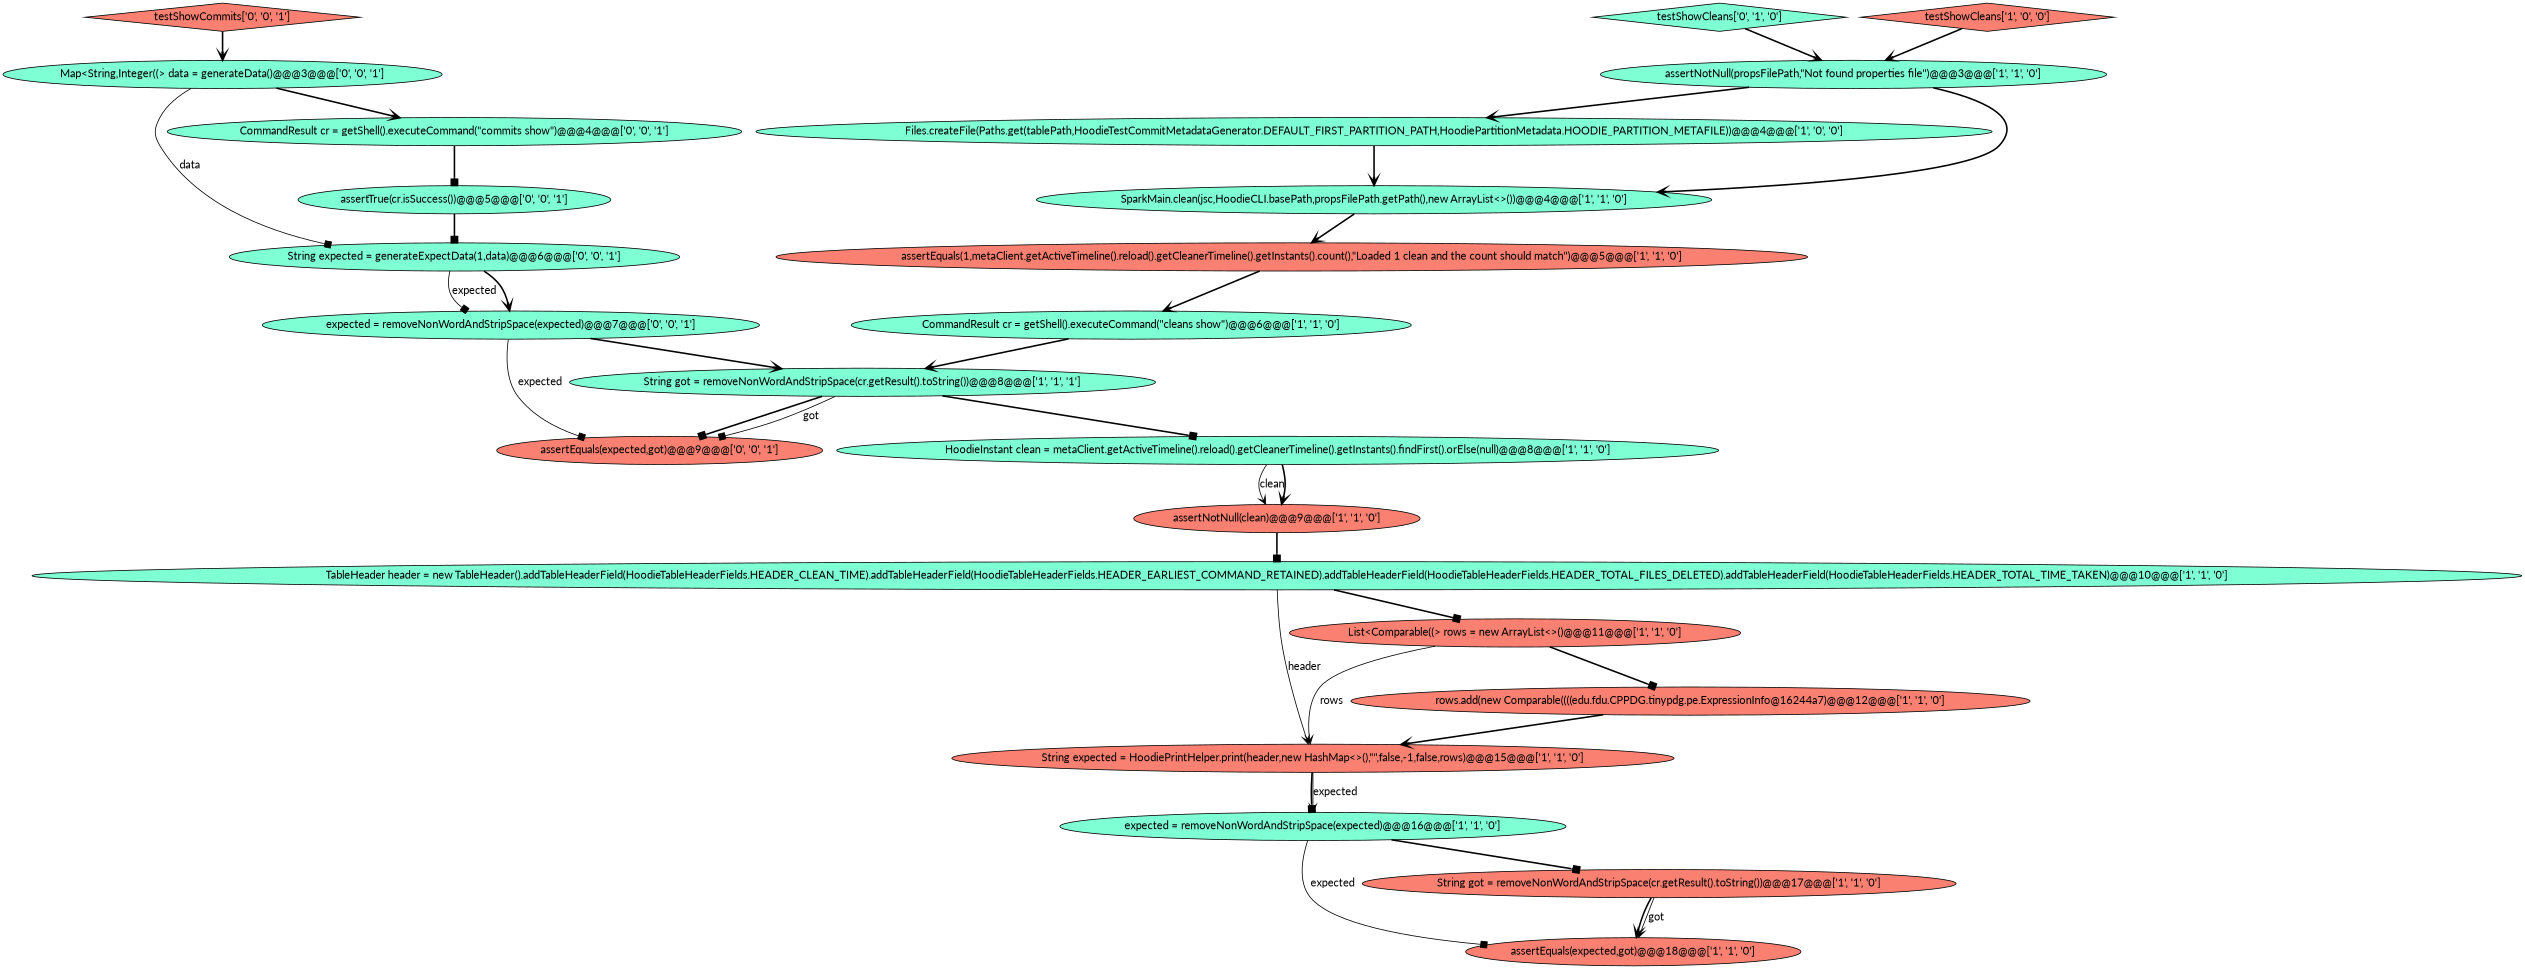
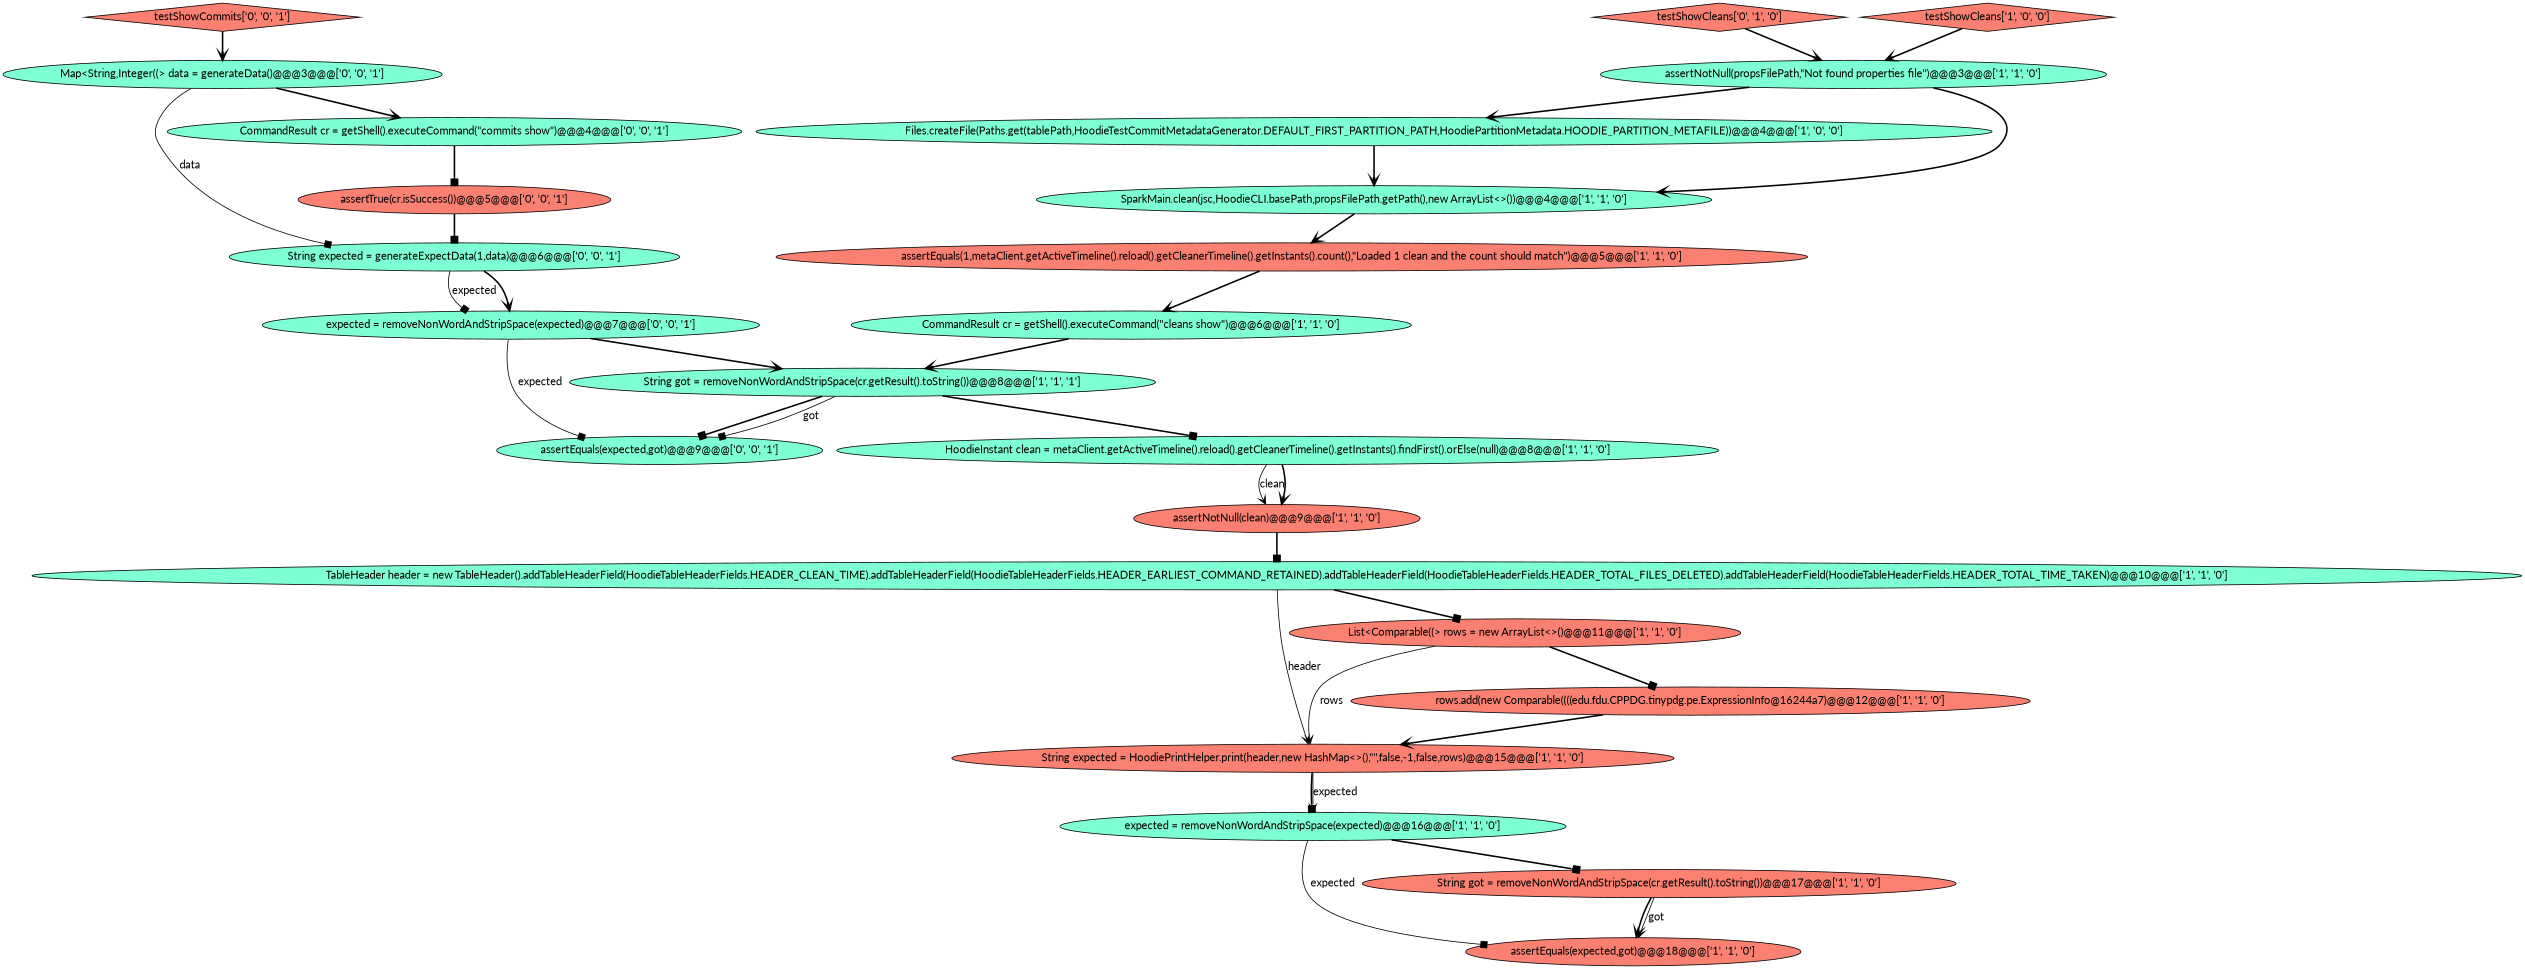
(1719, 17) -> (1719, 17)
(454, 200) -> (454, 200)
(660, 450) -> (660, 450)
